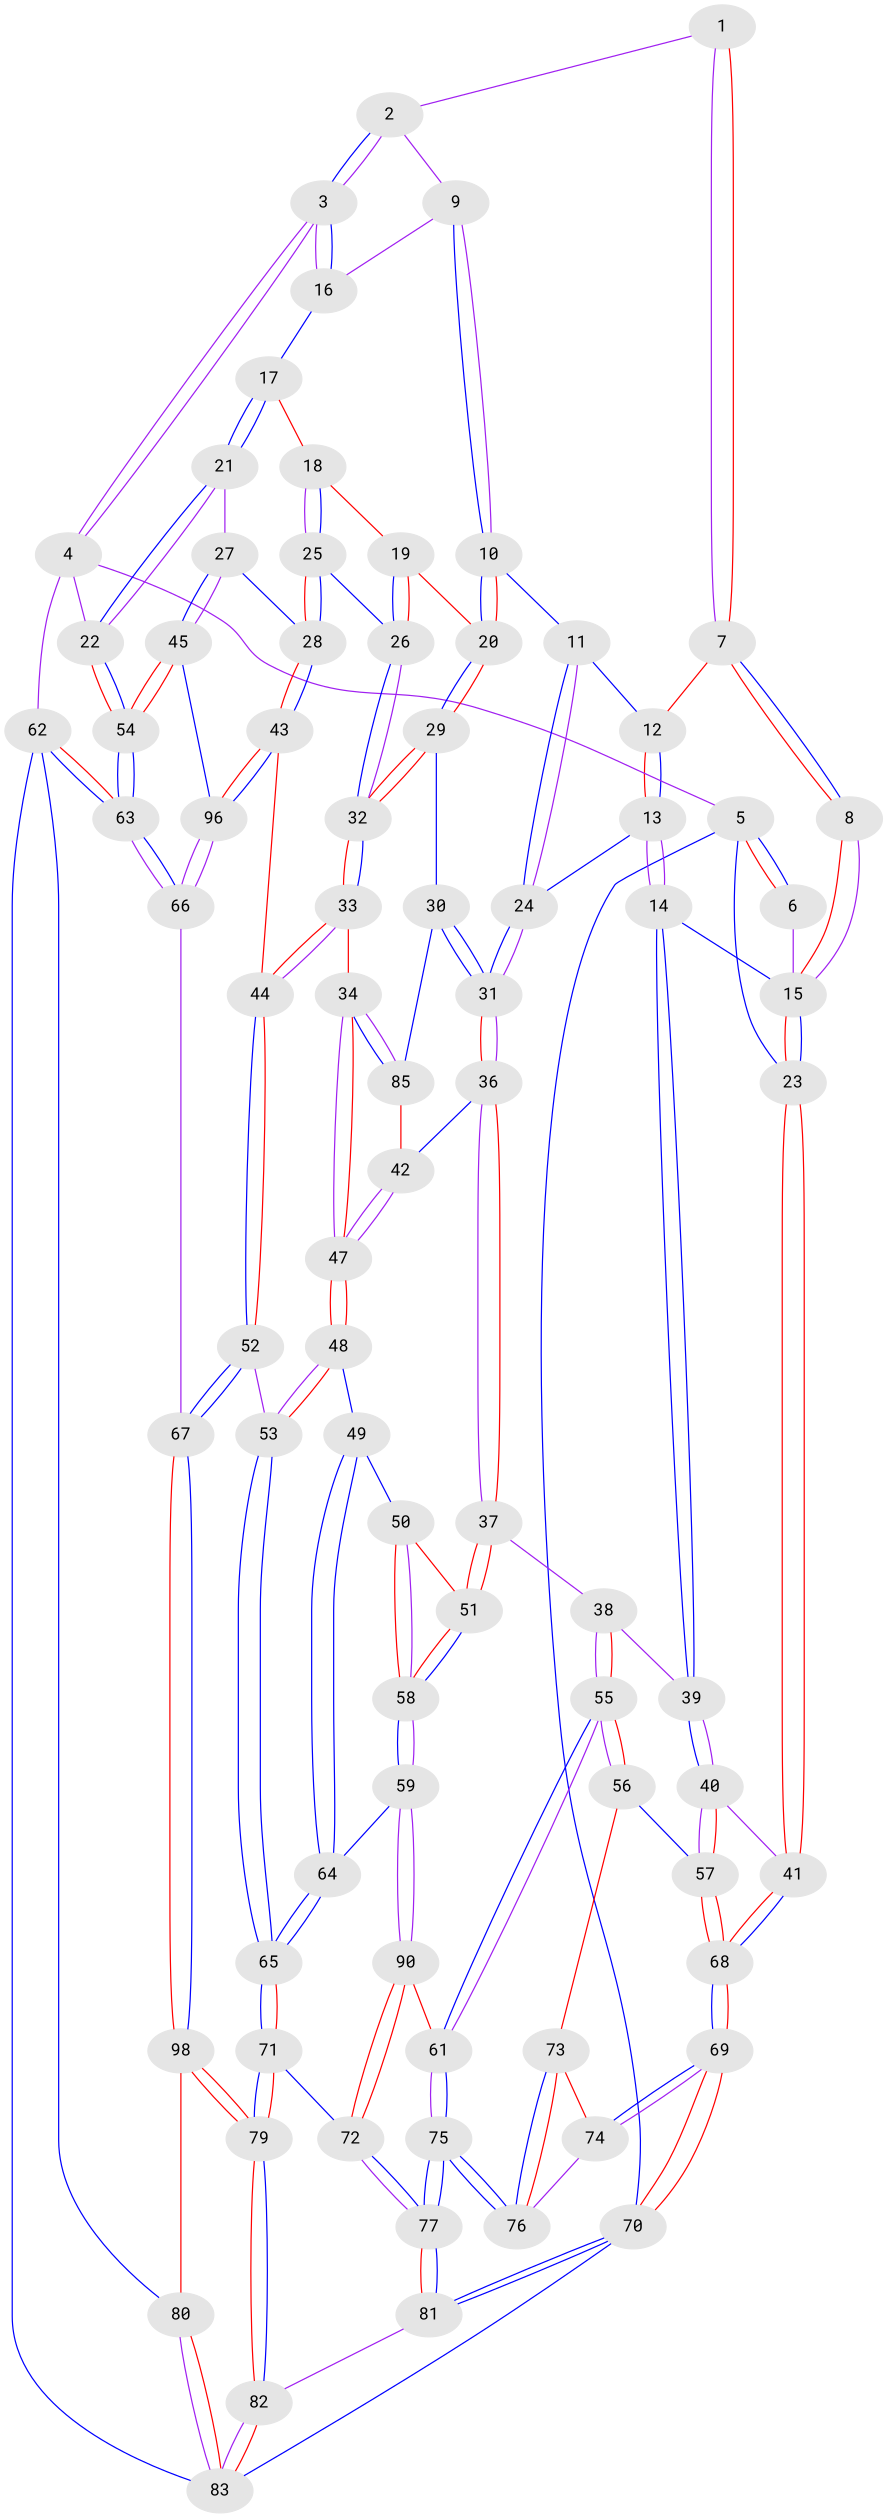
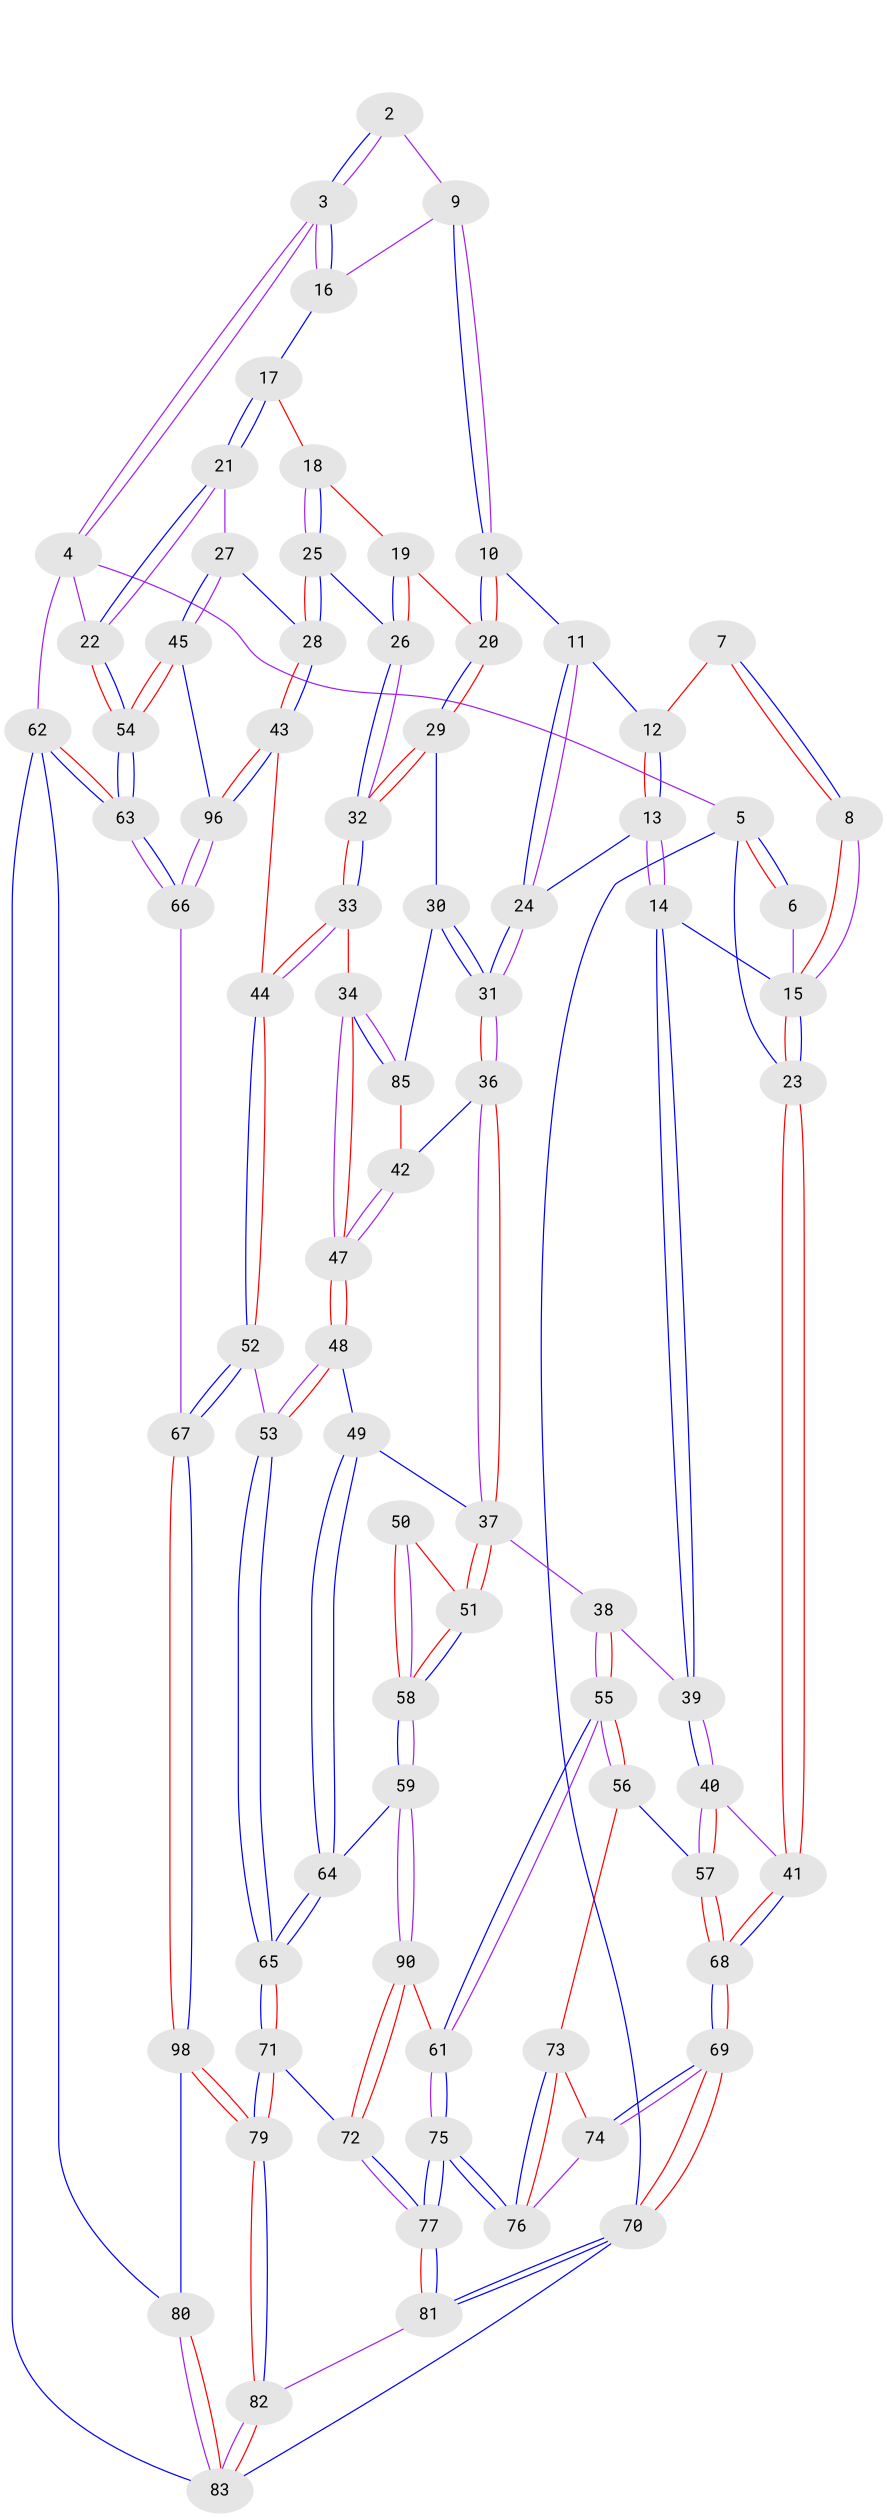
(722, 27) -> none
(379, 1479) -> (423, 1479)
(181, 2183) -> (181, 2183)
